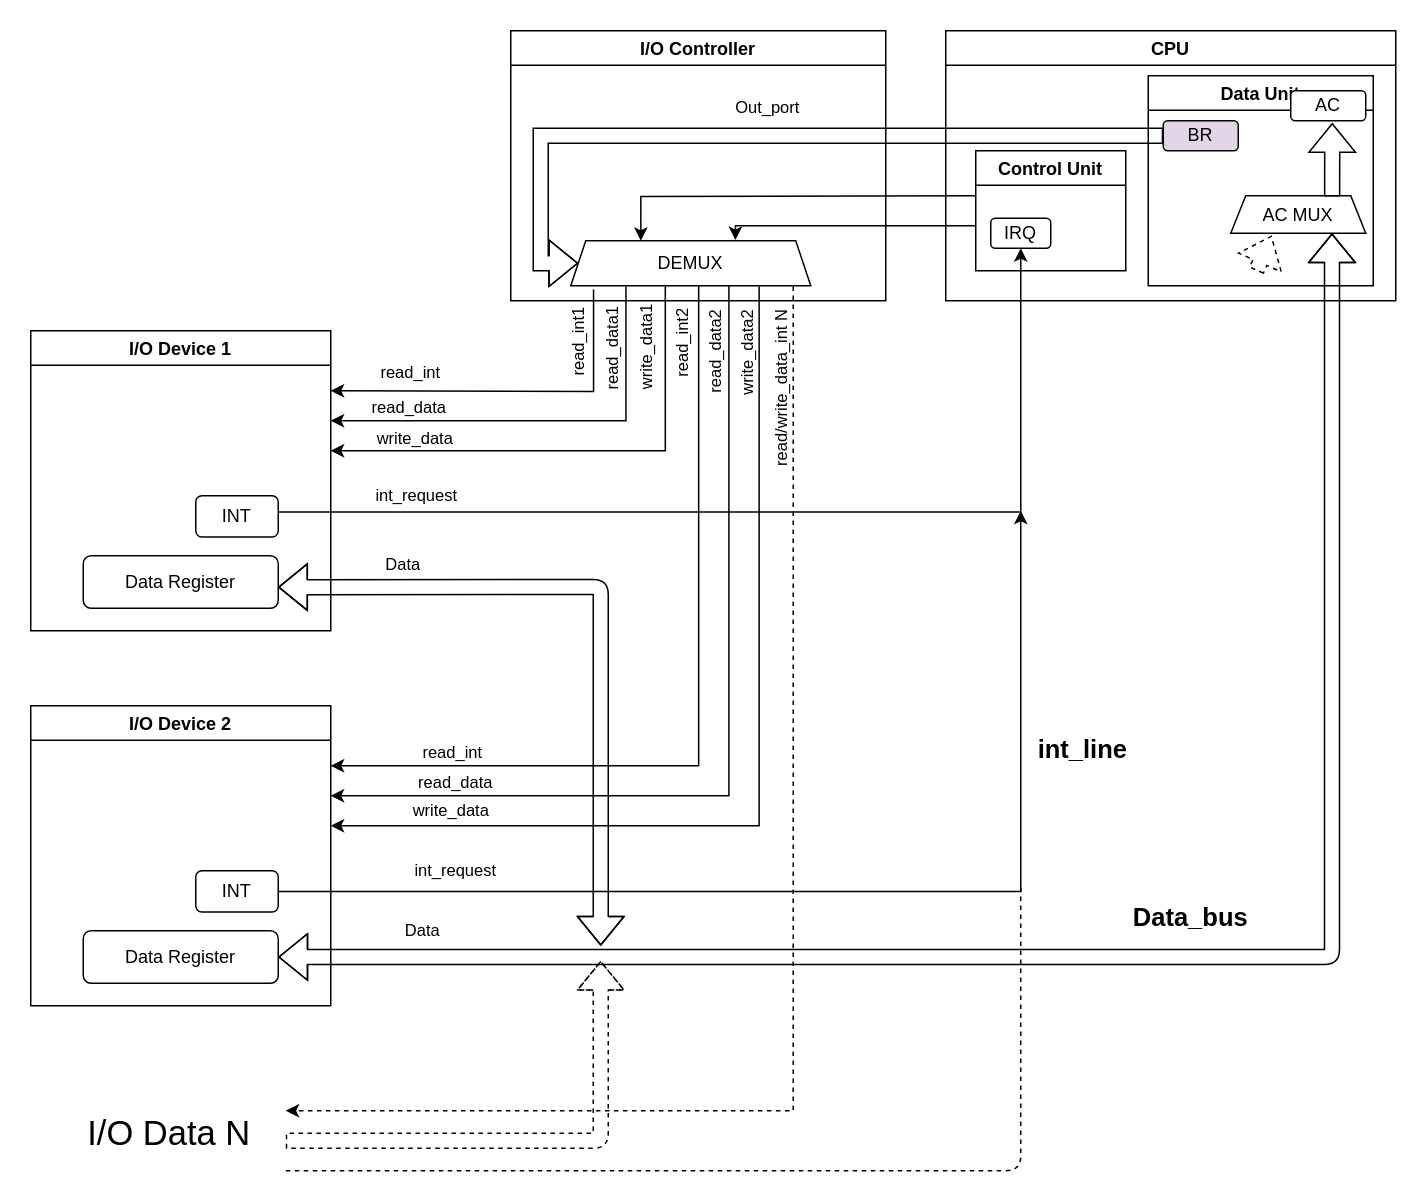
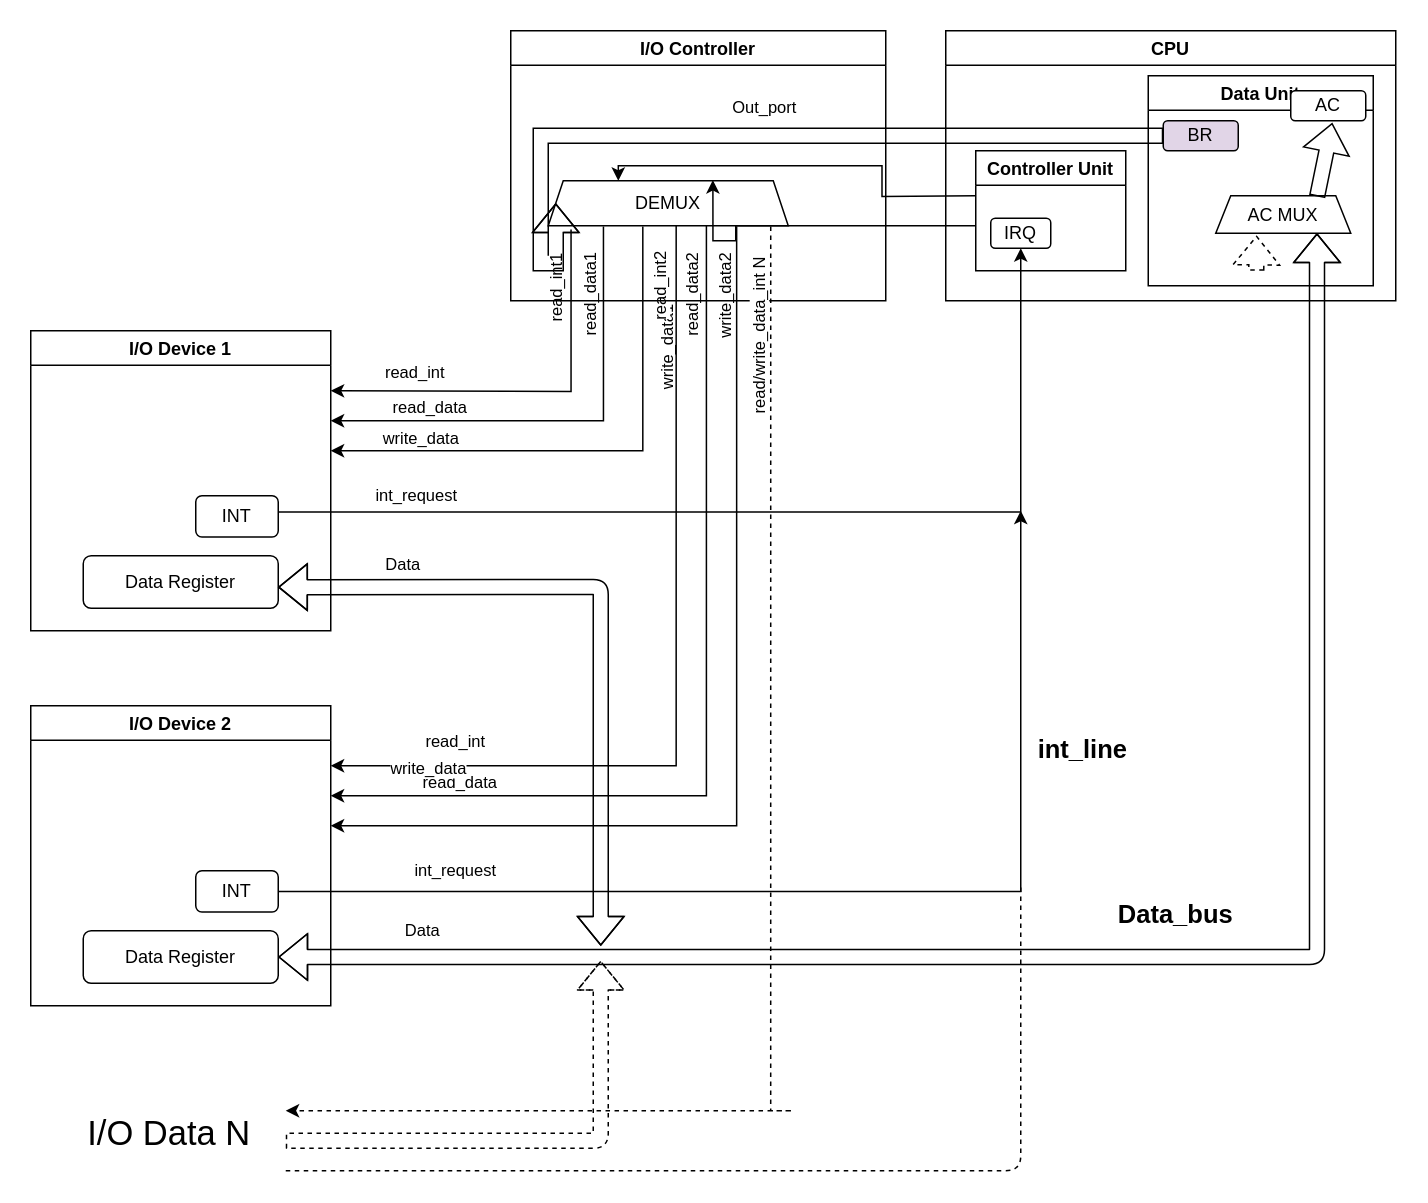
(1050, 169) -> (1050, 169)
(1298, 215) -> (1283, 215)
(691, 263) -> (668, 203)
